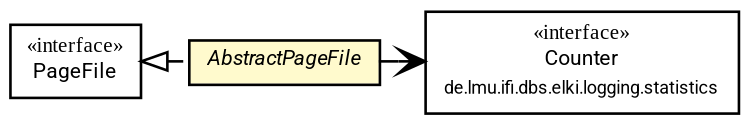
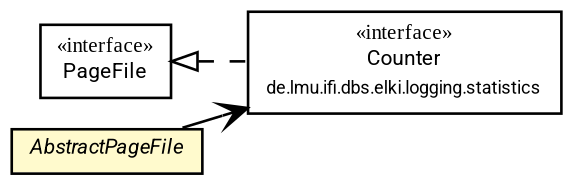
(177, 61) -> (223, 61)
